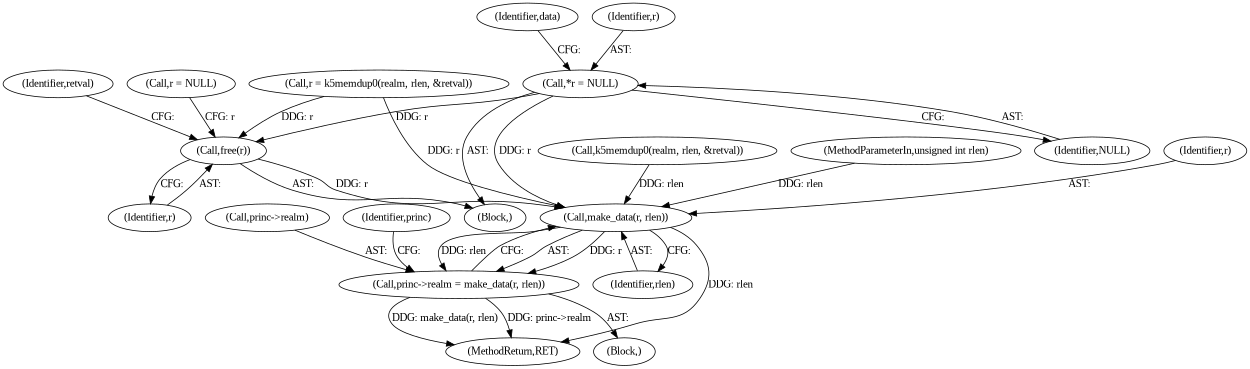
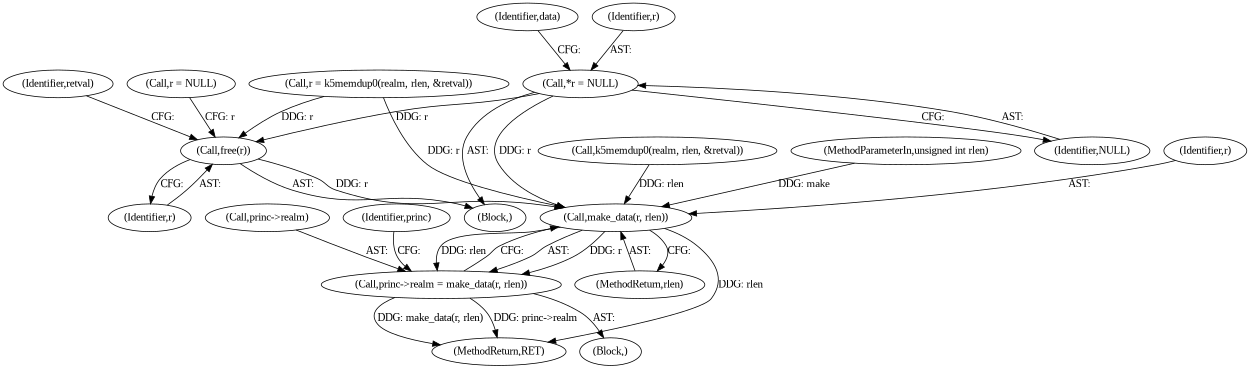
(801, 184) -> (804, 184)
(643, 285) -> (640, 285)
